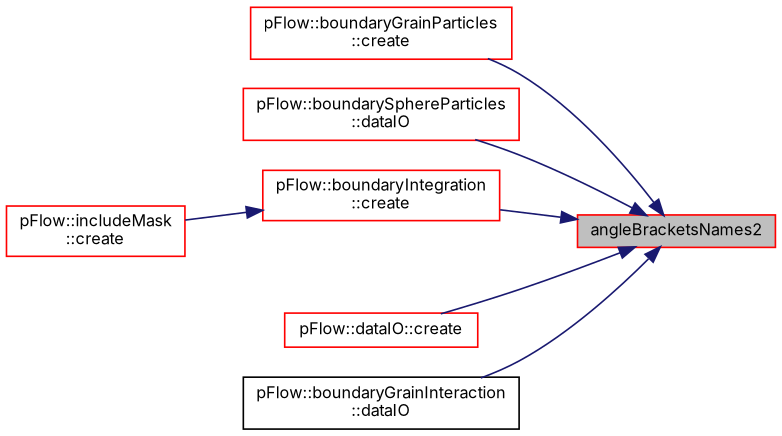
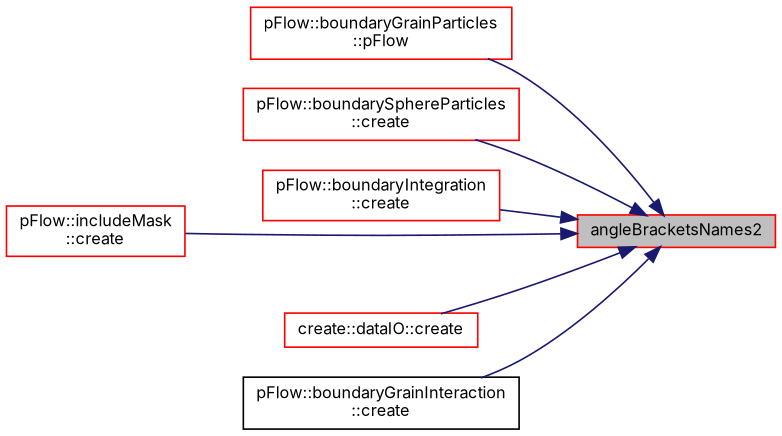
(381, 33) -> (381, 33)
(381, 114) -> (381, 114)
(216, 216) -> (373, 235)
(381, 330) -> (381, 330)
(381, 403) -> (381, 403)
